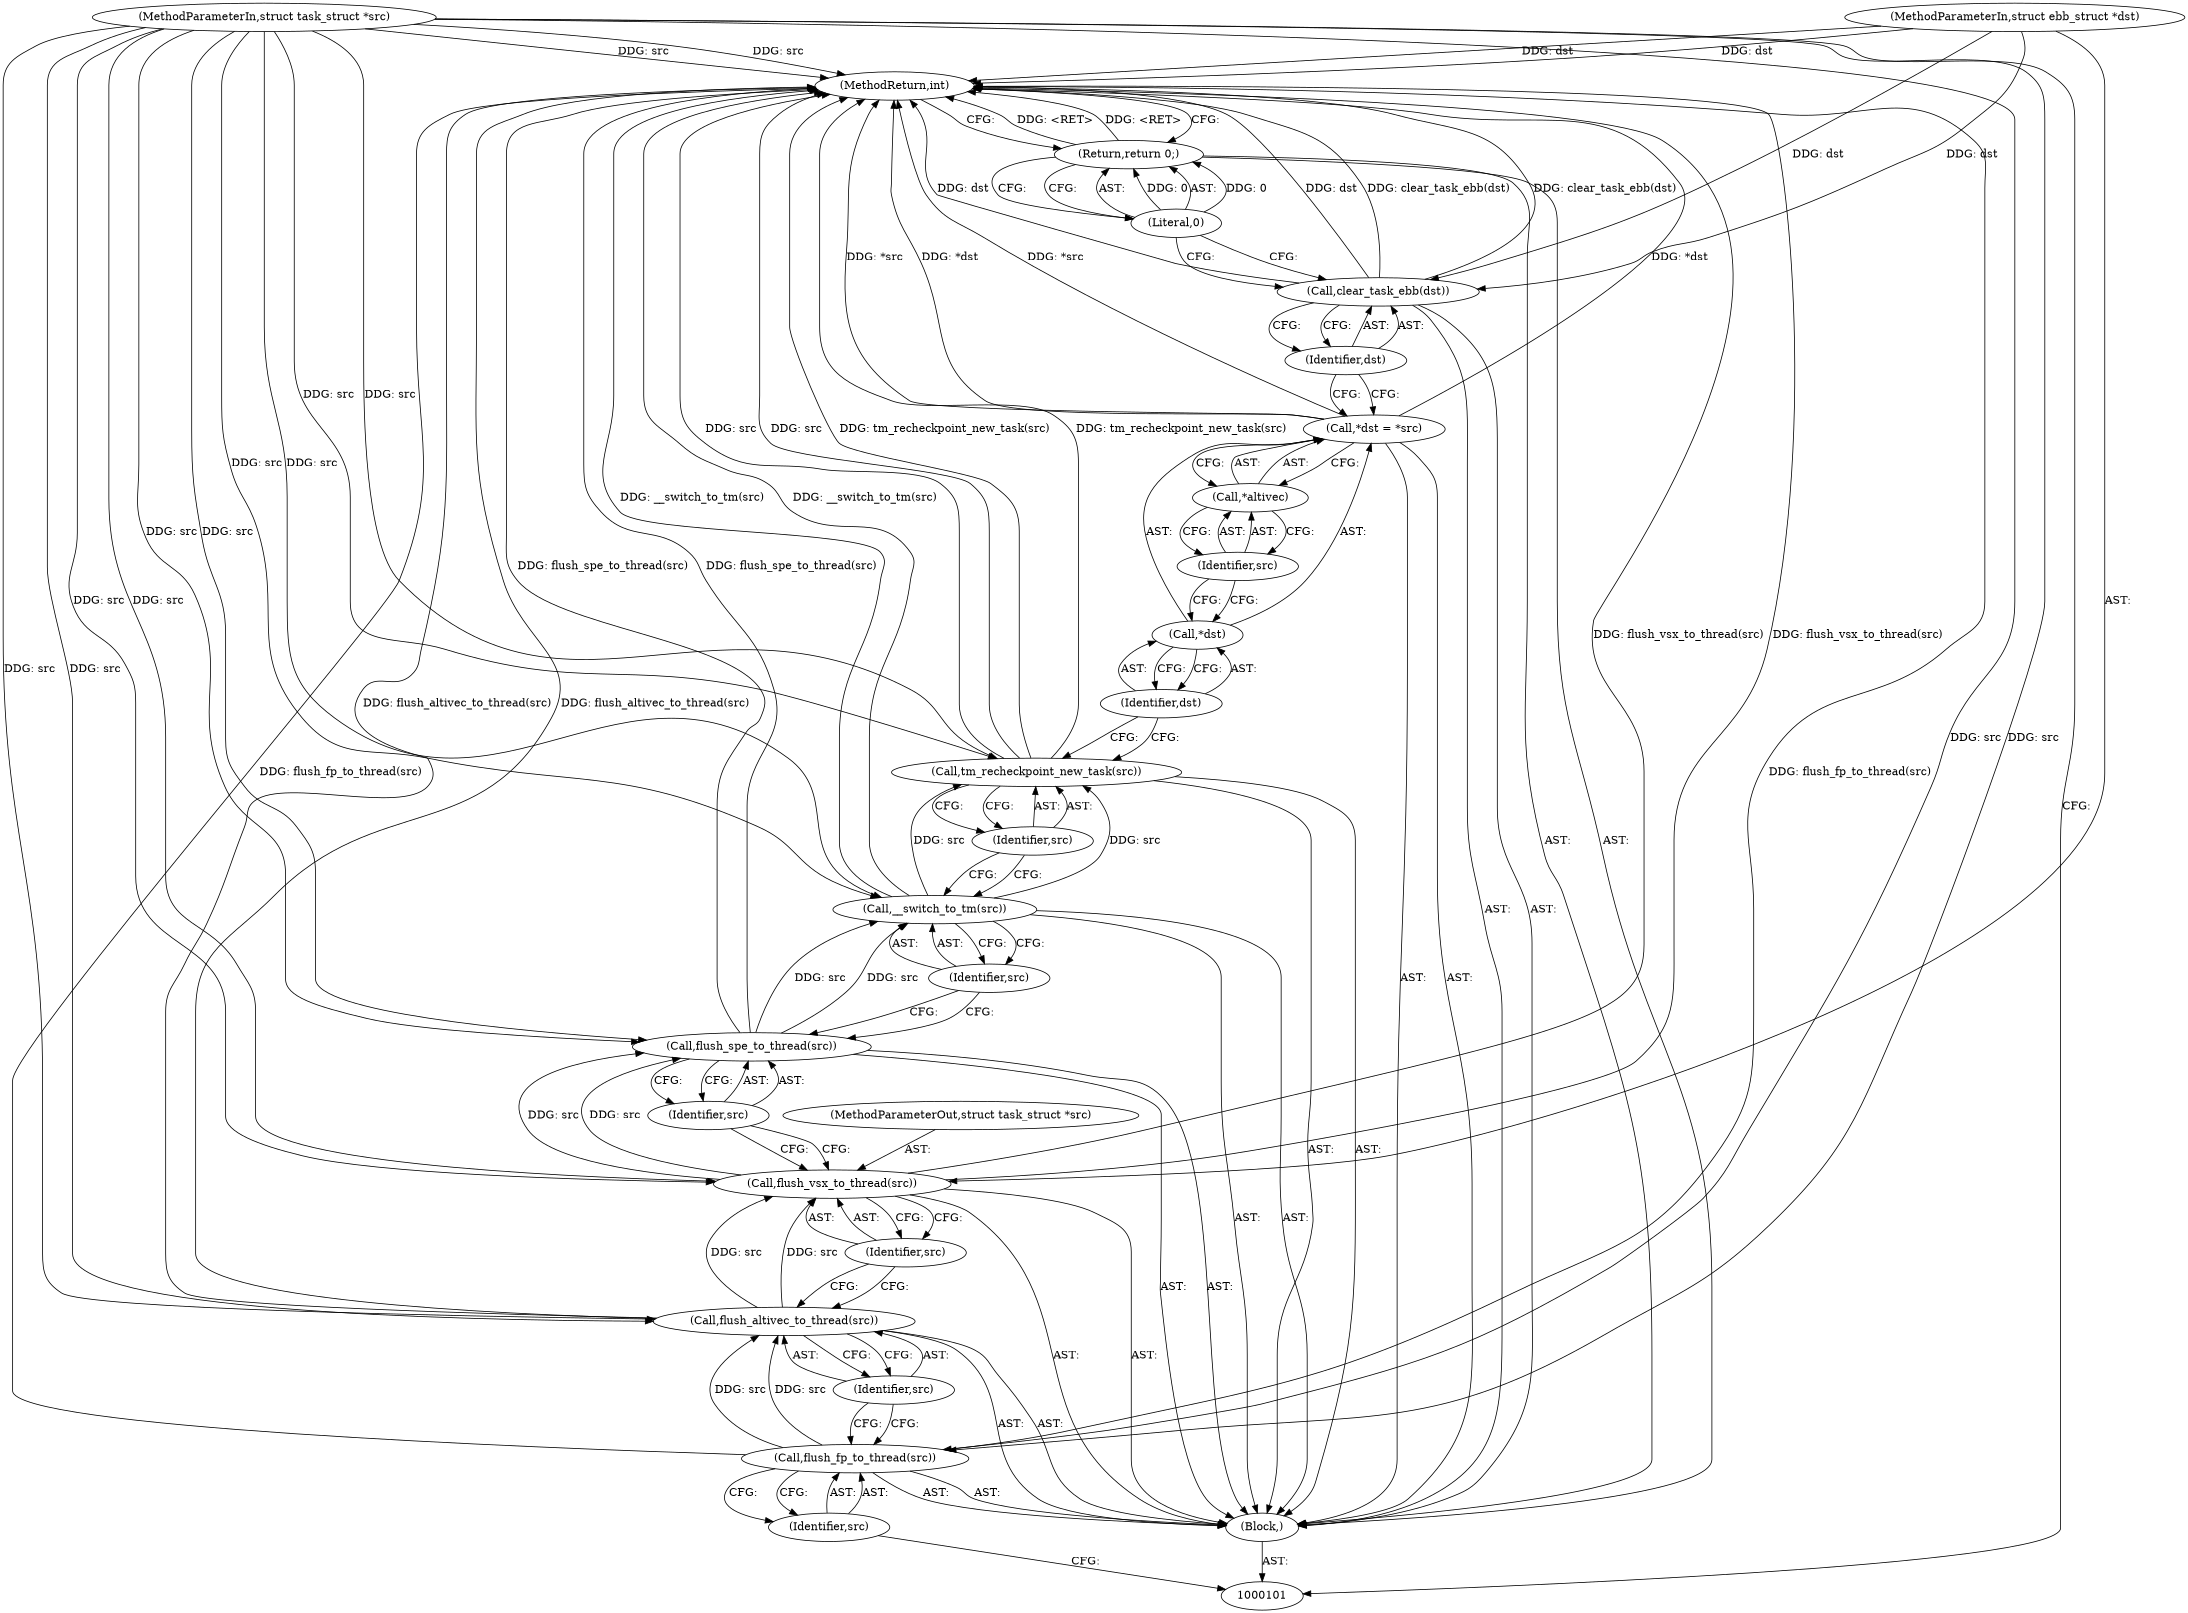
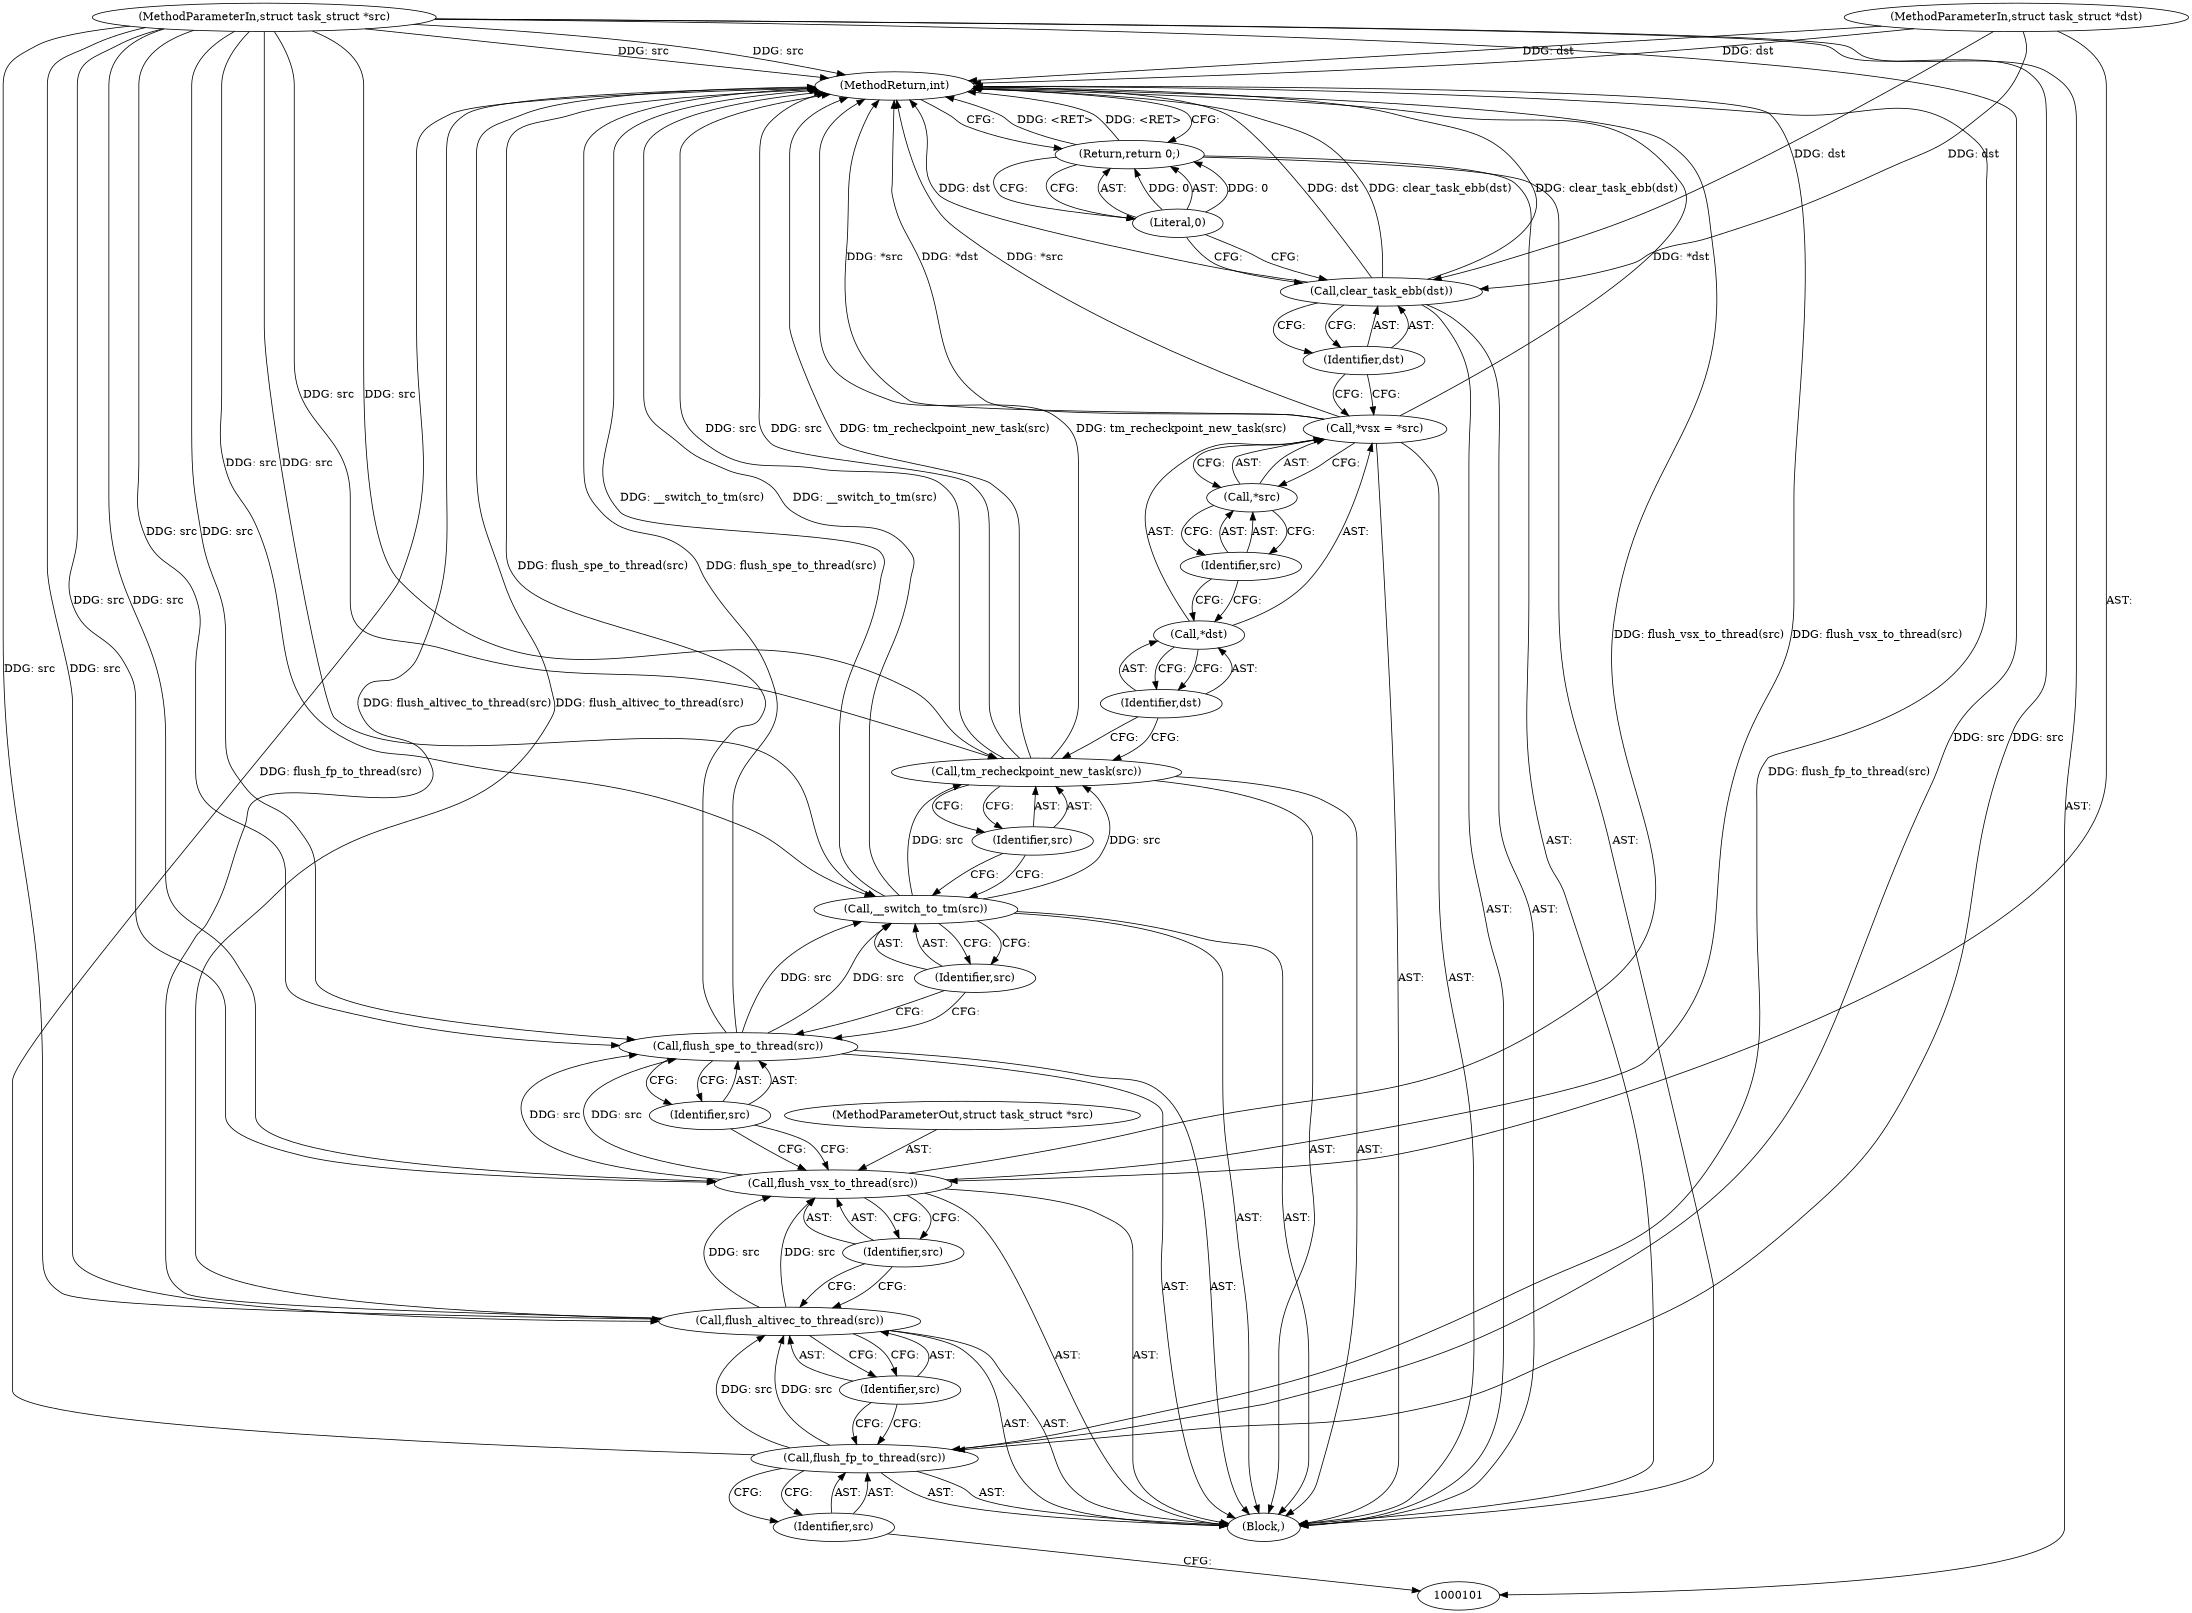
(2015, 17) -> (2016, 17)
(1374, 429) -> (1375, 429)
(1250, 498) -> (1252, 498)
(2078, 807) -> (2080, 807)
(1262, 1558) -> none
